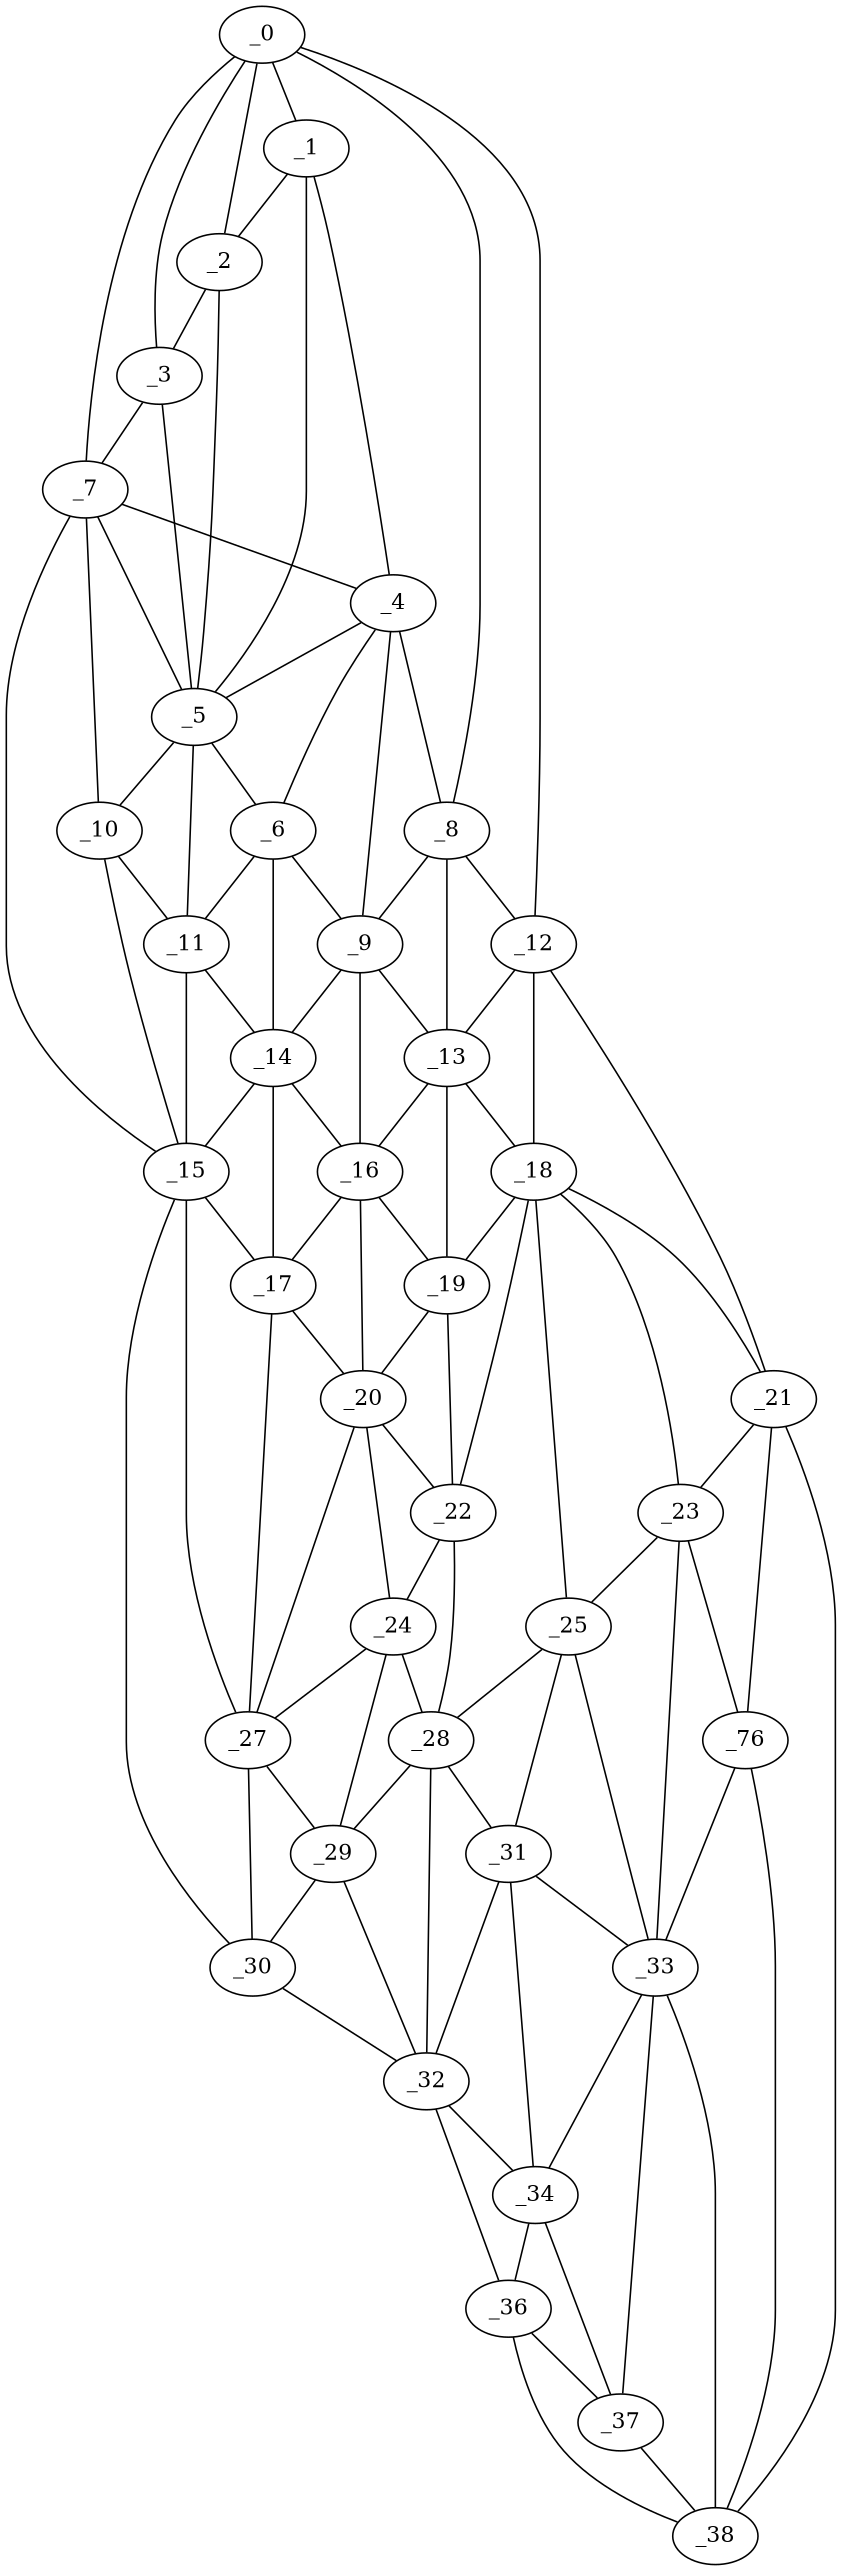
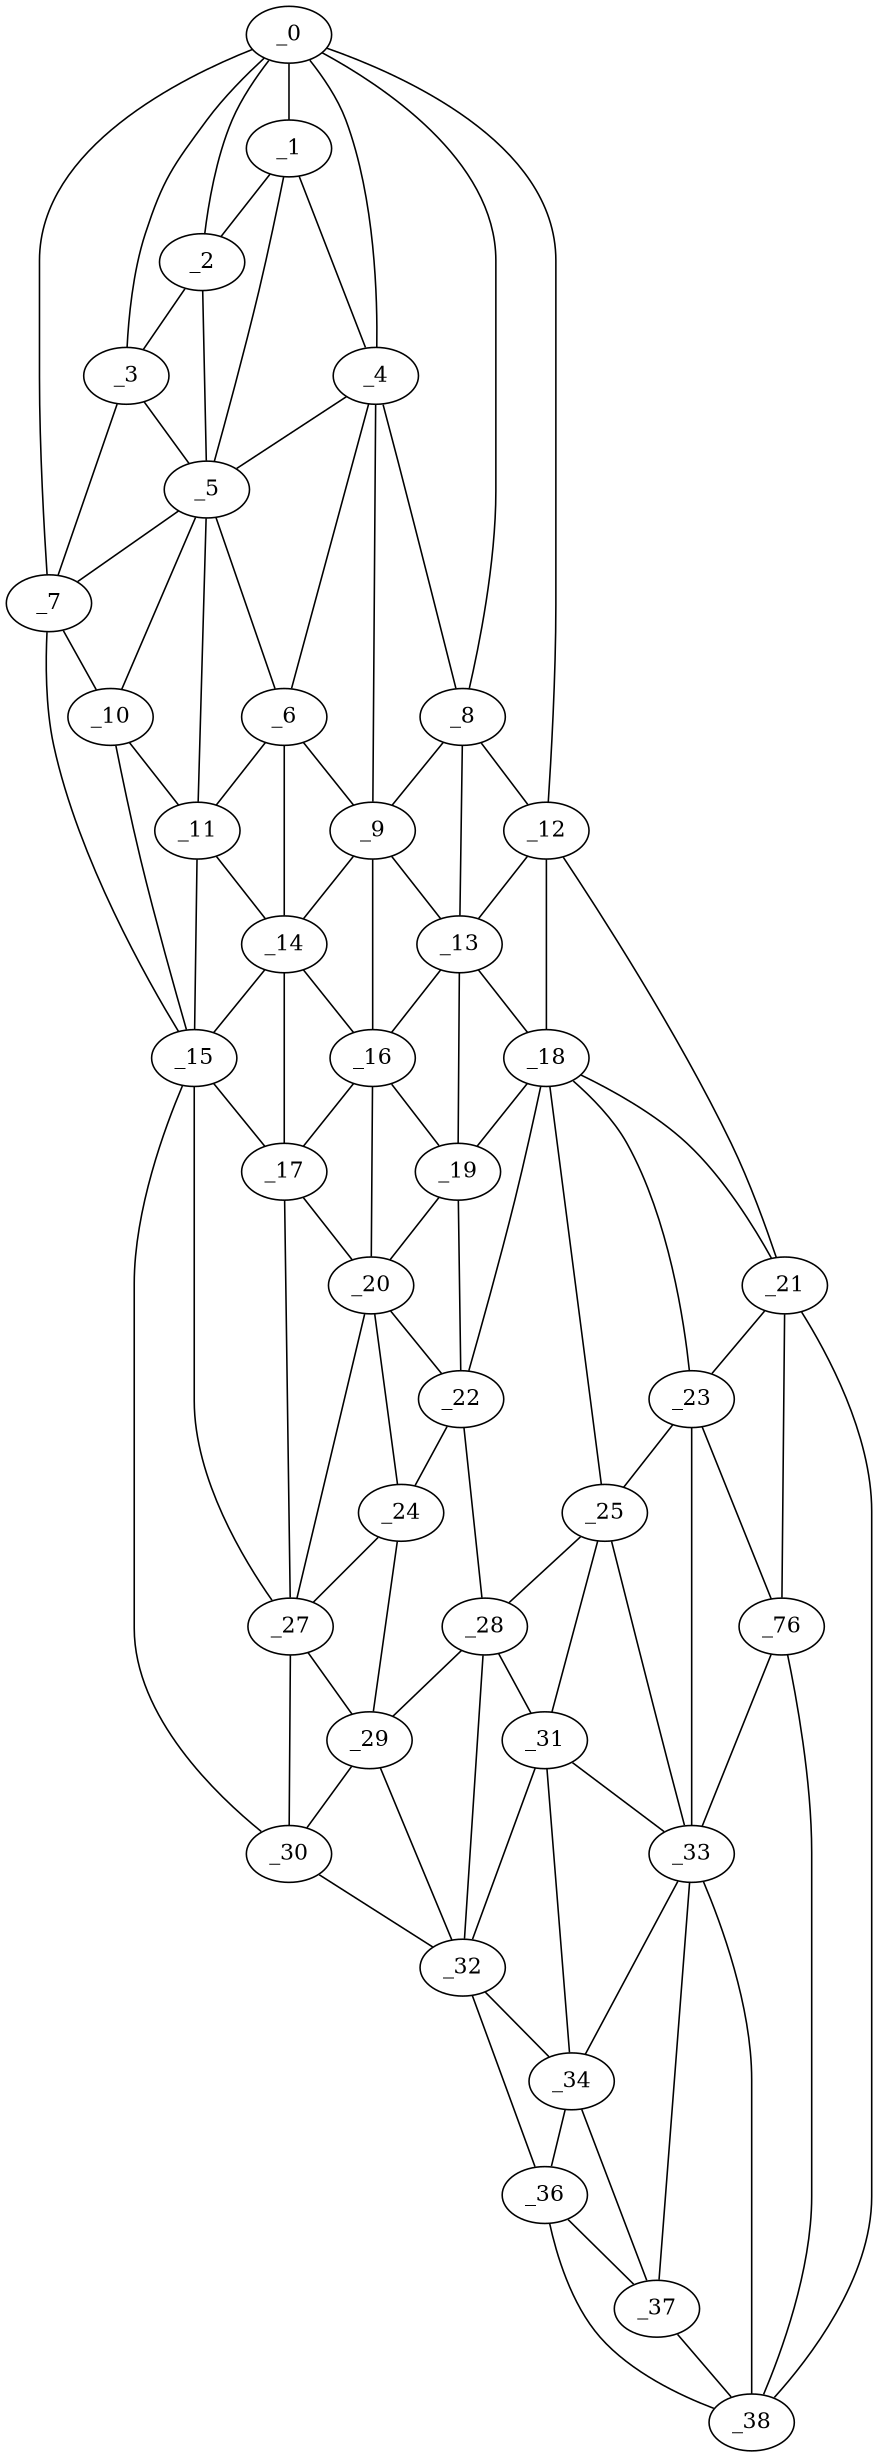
(239, 546) -> (366, 198)
(412, 1684) -> none
